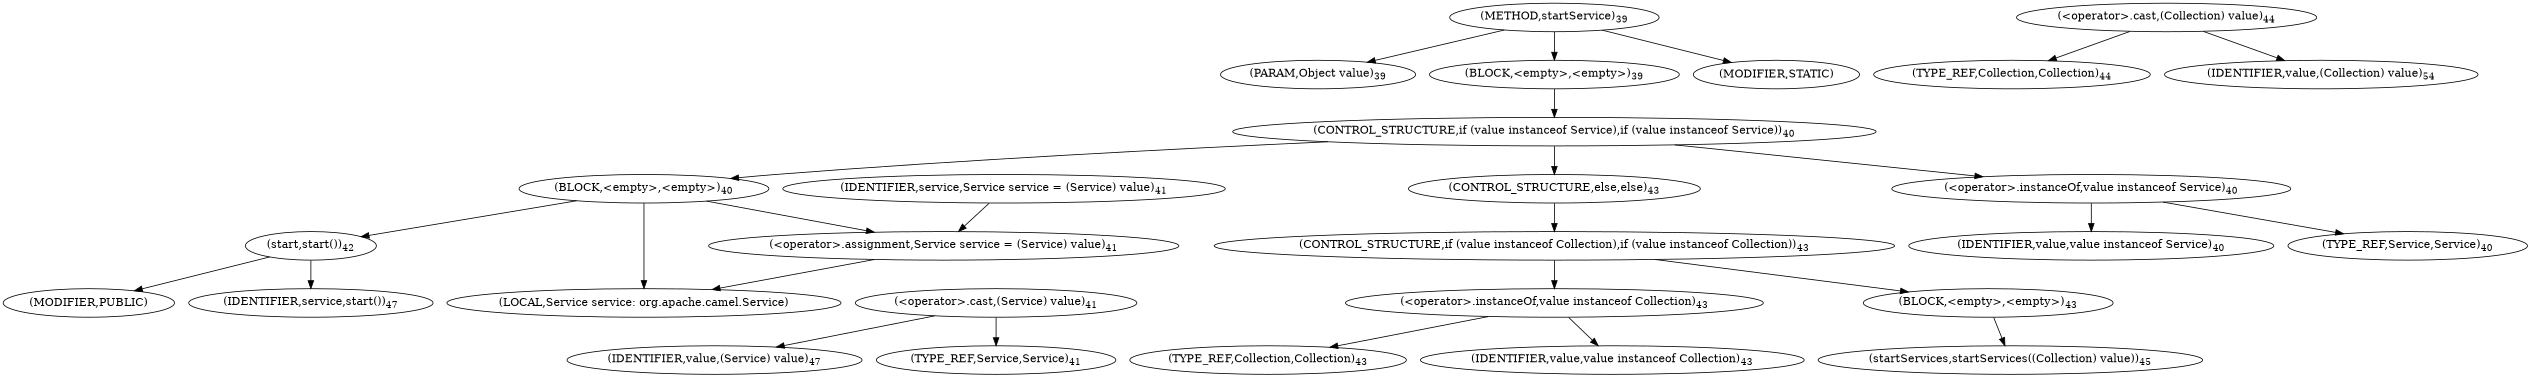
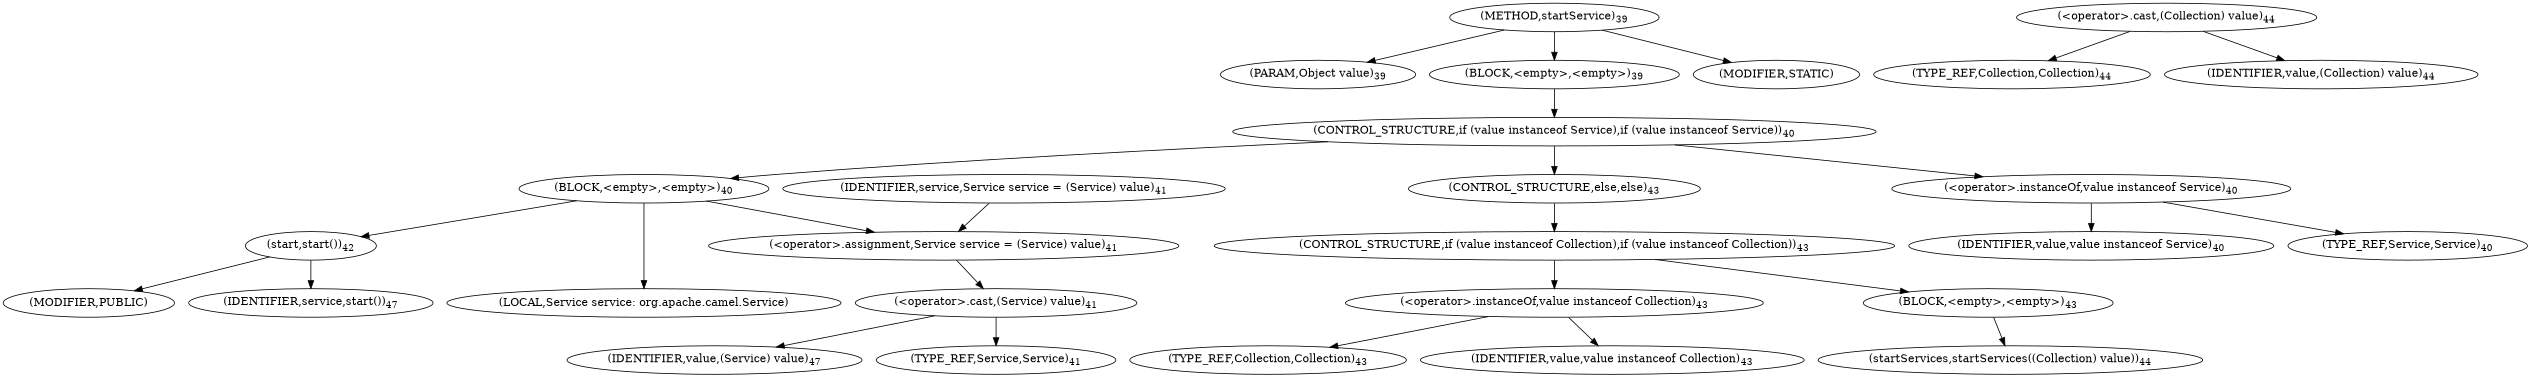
(2429, 73) -> (2429, 73)
(797, 274) -> (967, 272)
(2146, 359) -> (2146, 359)
